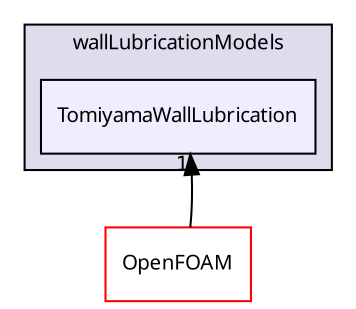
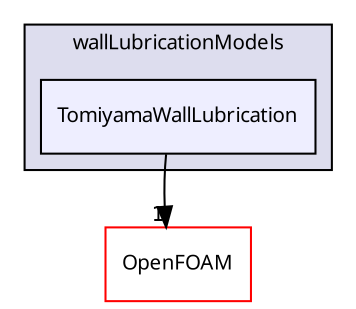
(192, 201) -> (164, 183)
